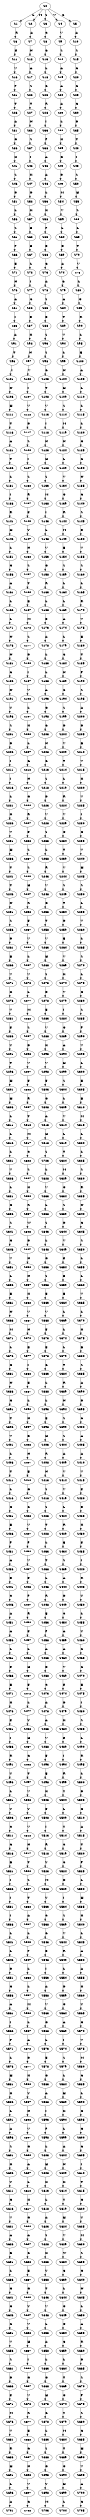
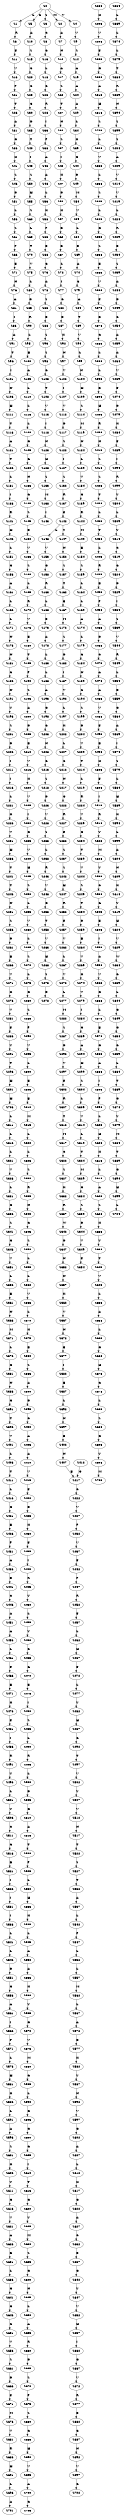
(45, 529) -> (55, 530)
(45, 1019) -> none
(10, 1108) -> (10, 1108)
(63, 1285) -> none
(27, 1471) -> (69, 1471)
